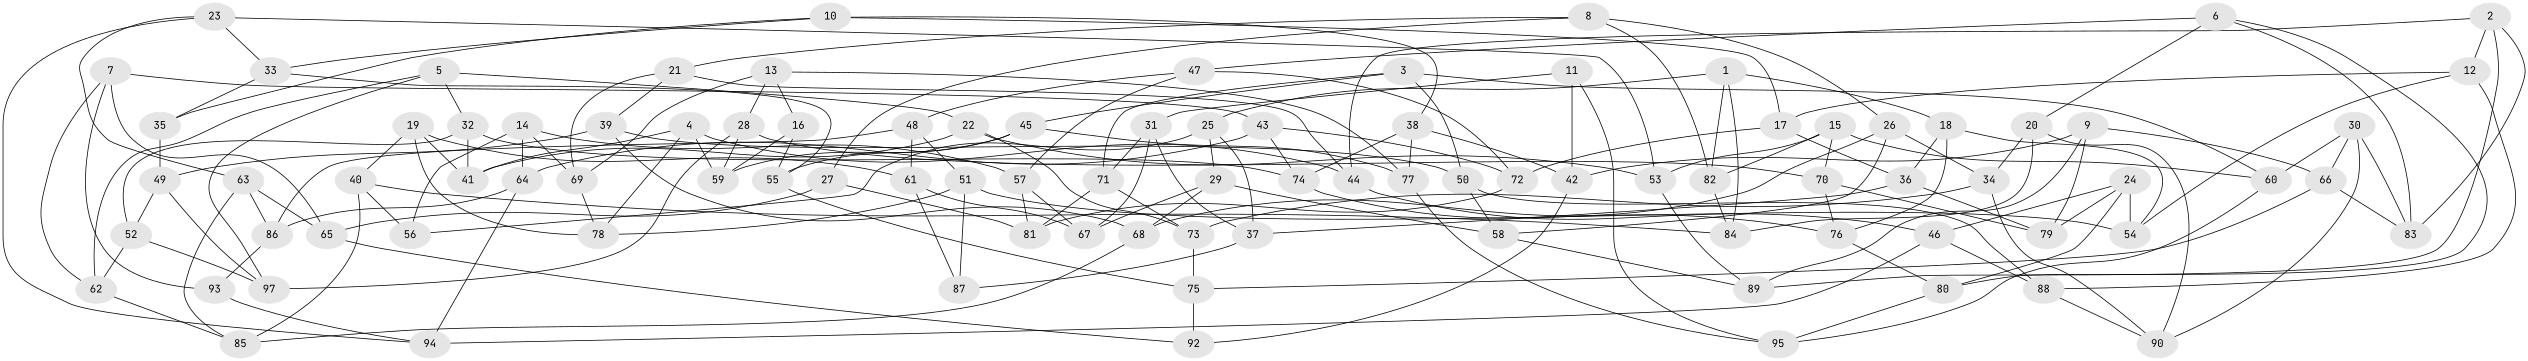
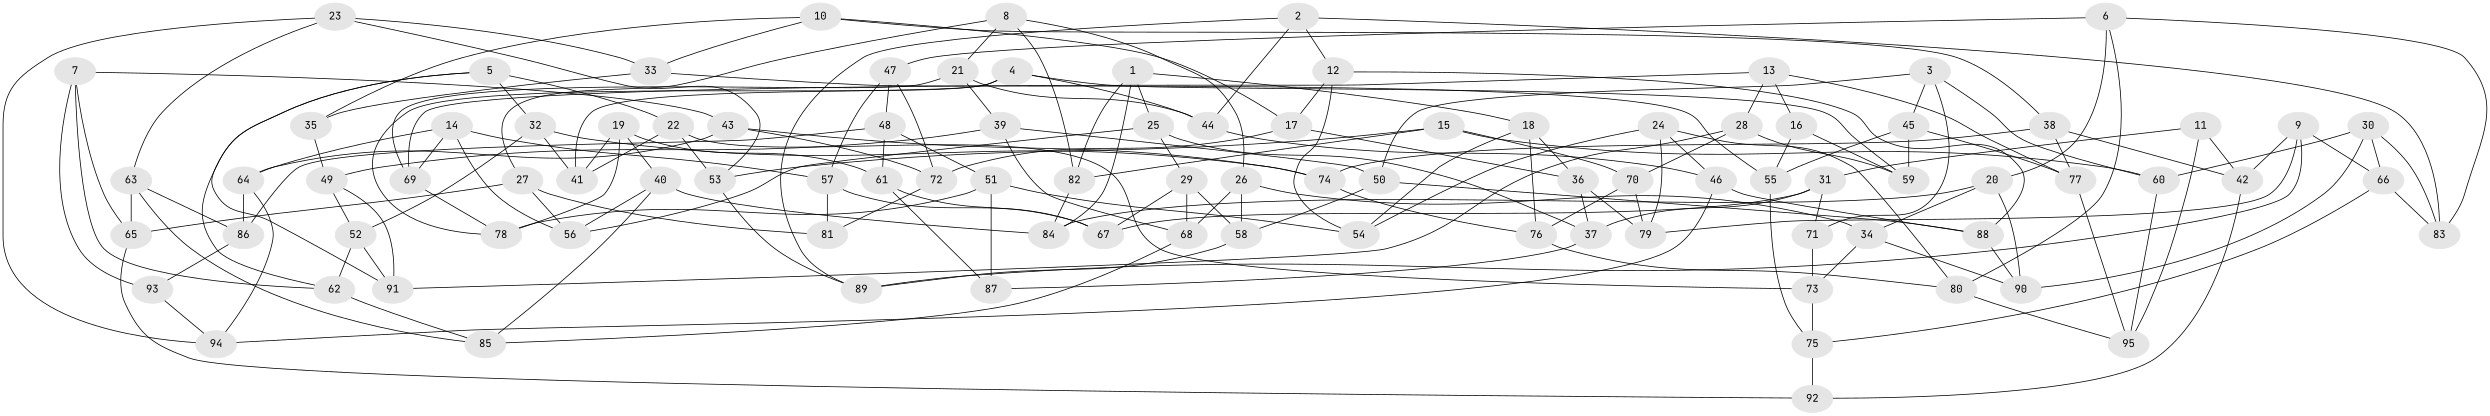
(1075, 202) -> none
none -> (546, 208)
(269, 290) -> (393, 290)
